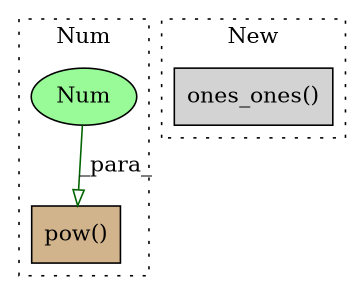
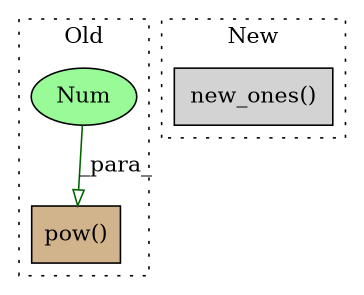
(84, 37) -> (84, 37)
(254, 97) -> (254, 97)
